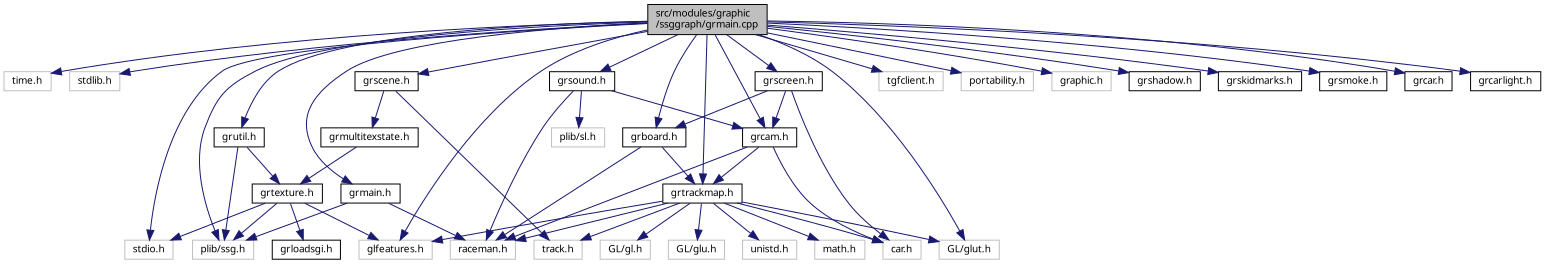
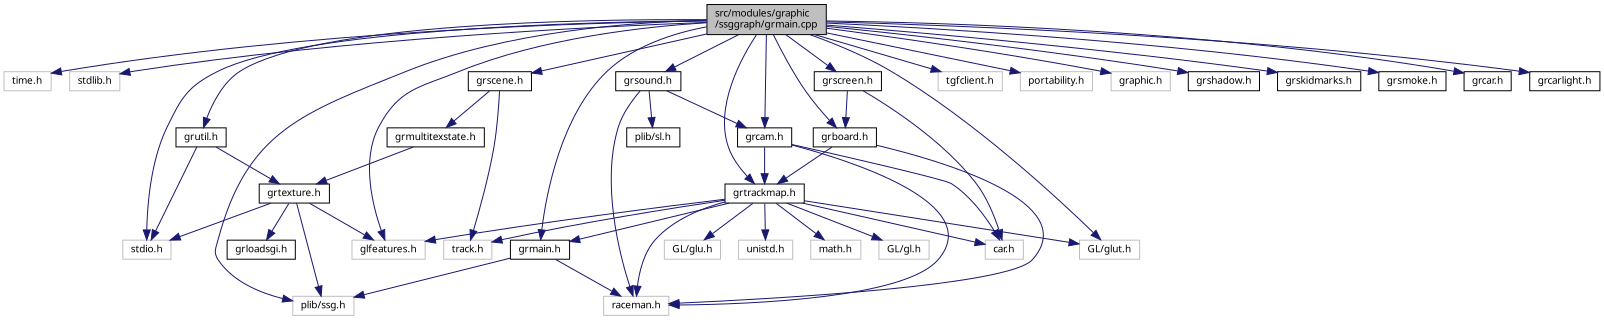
(781, 105) -> none
(578, 137) -> (653, 137)
(232, 189) -> (176, 189)
none -> (654, 221)
